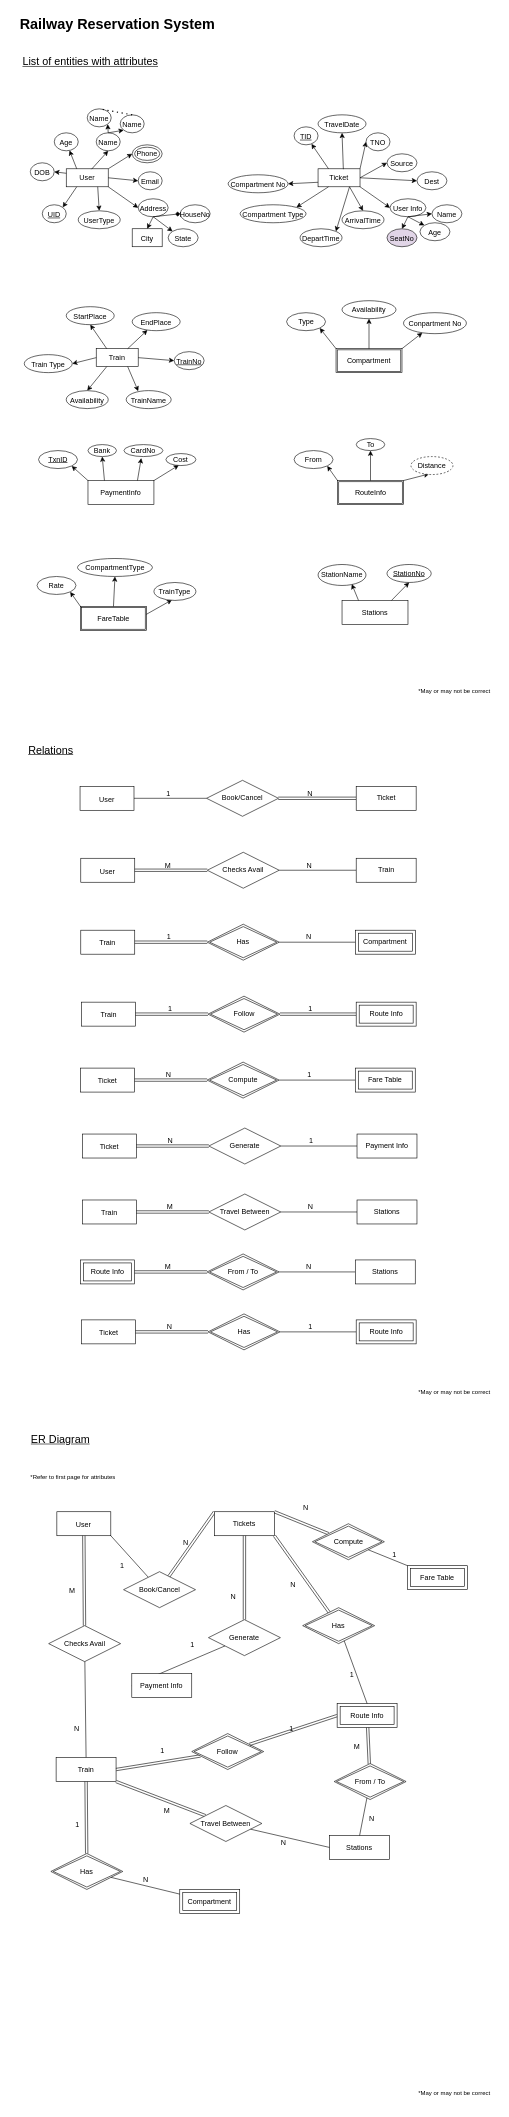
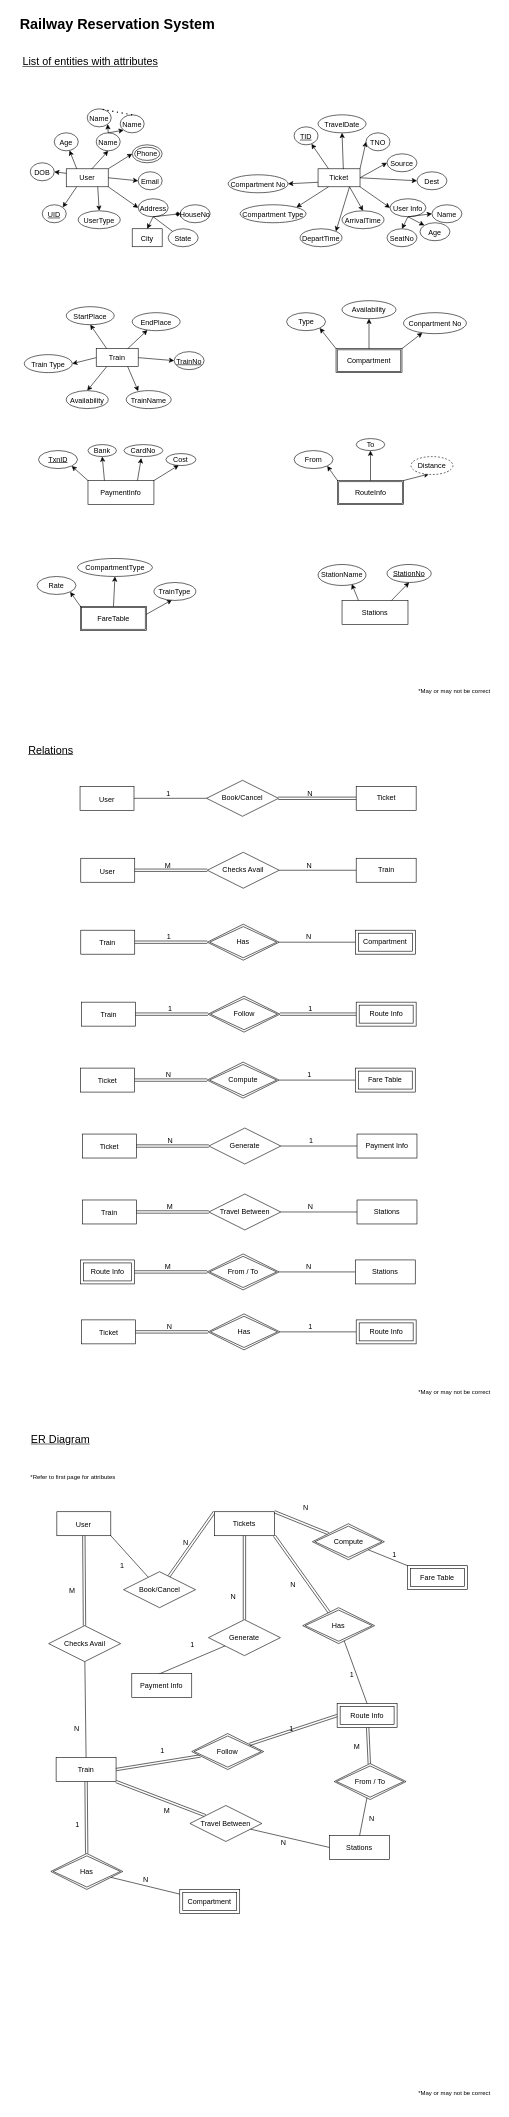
(168, 227) -> (169, 228)
(402, 237) -> (402, 237)
